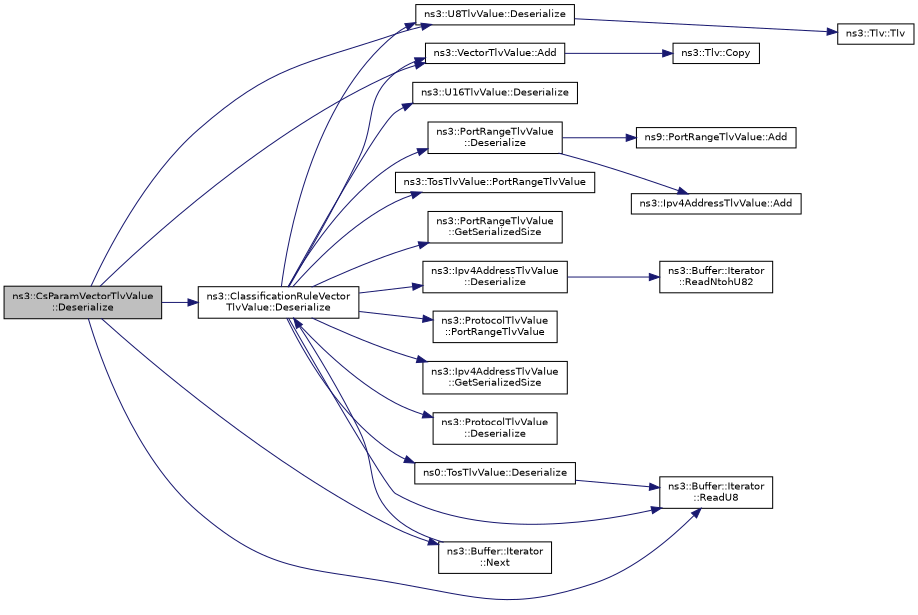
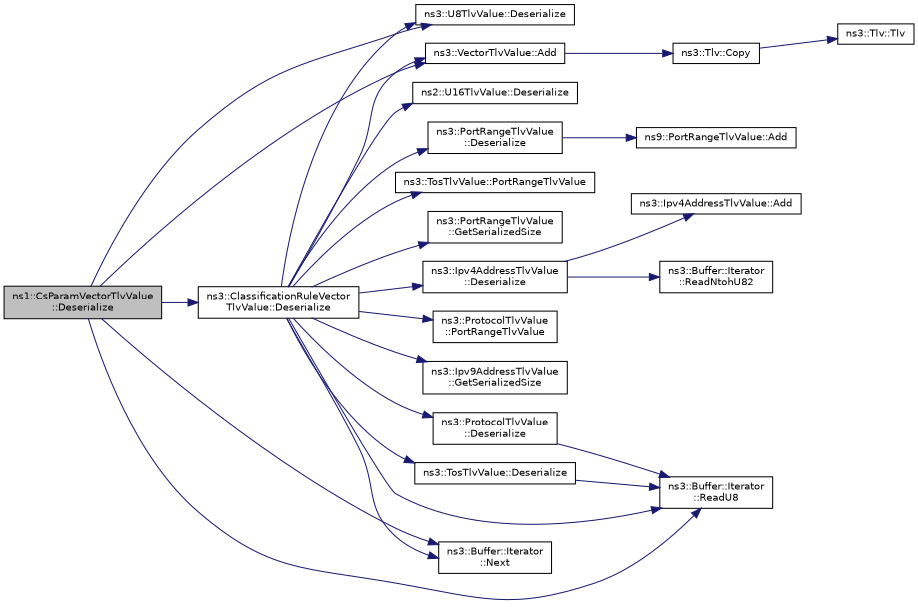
(701, 25) -> (793, 44)
(495, 93) -> (495, 93)
(619, 171) -> (625, 242)
(83, 302) -> (83, 302)
(495, 378) -> (495, 378)
none -> (609, 458)
(371, 471) -> (362, 455)
(495, 473) -> (495, 473)
